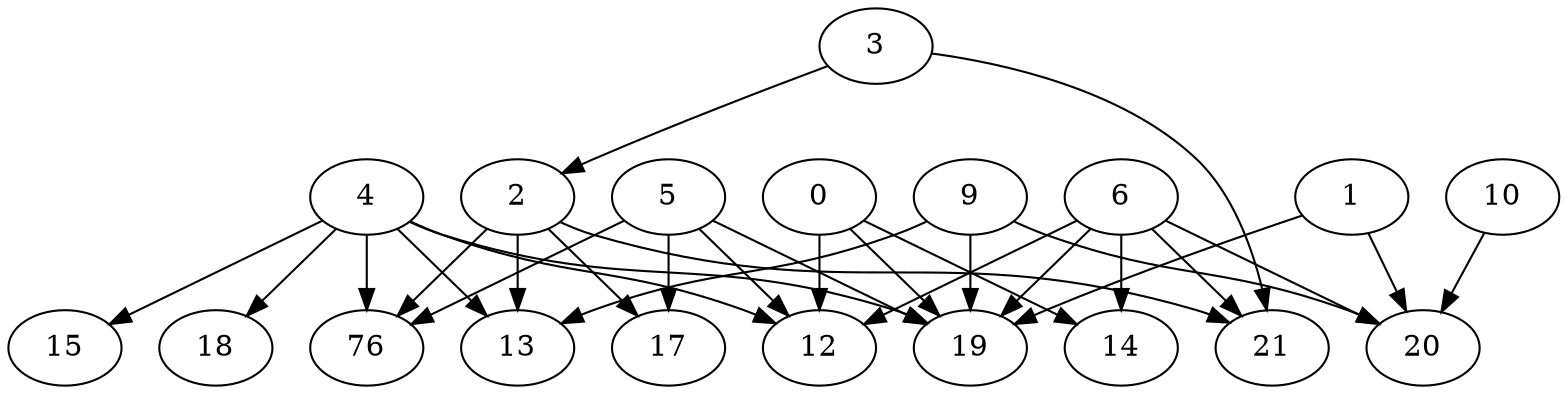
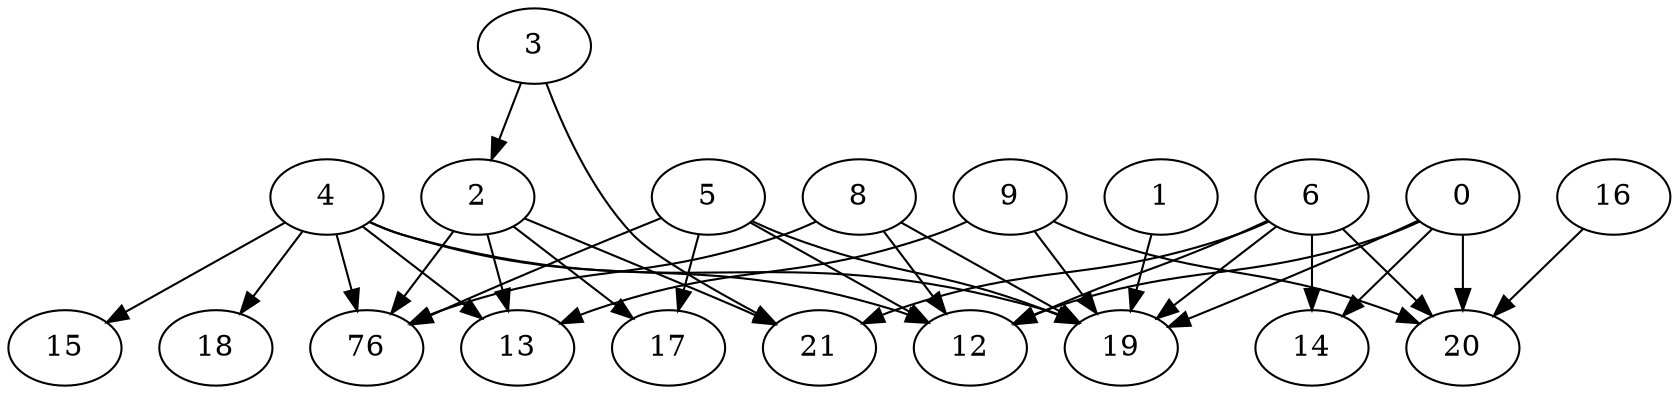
none -> (859, 197)
(1503, 197) -> (1614, 197)
(1383, 262) -> (1463, 262)
